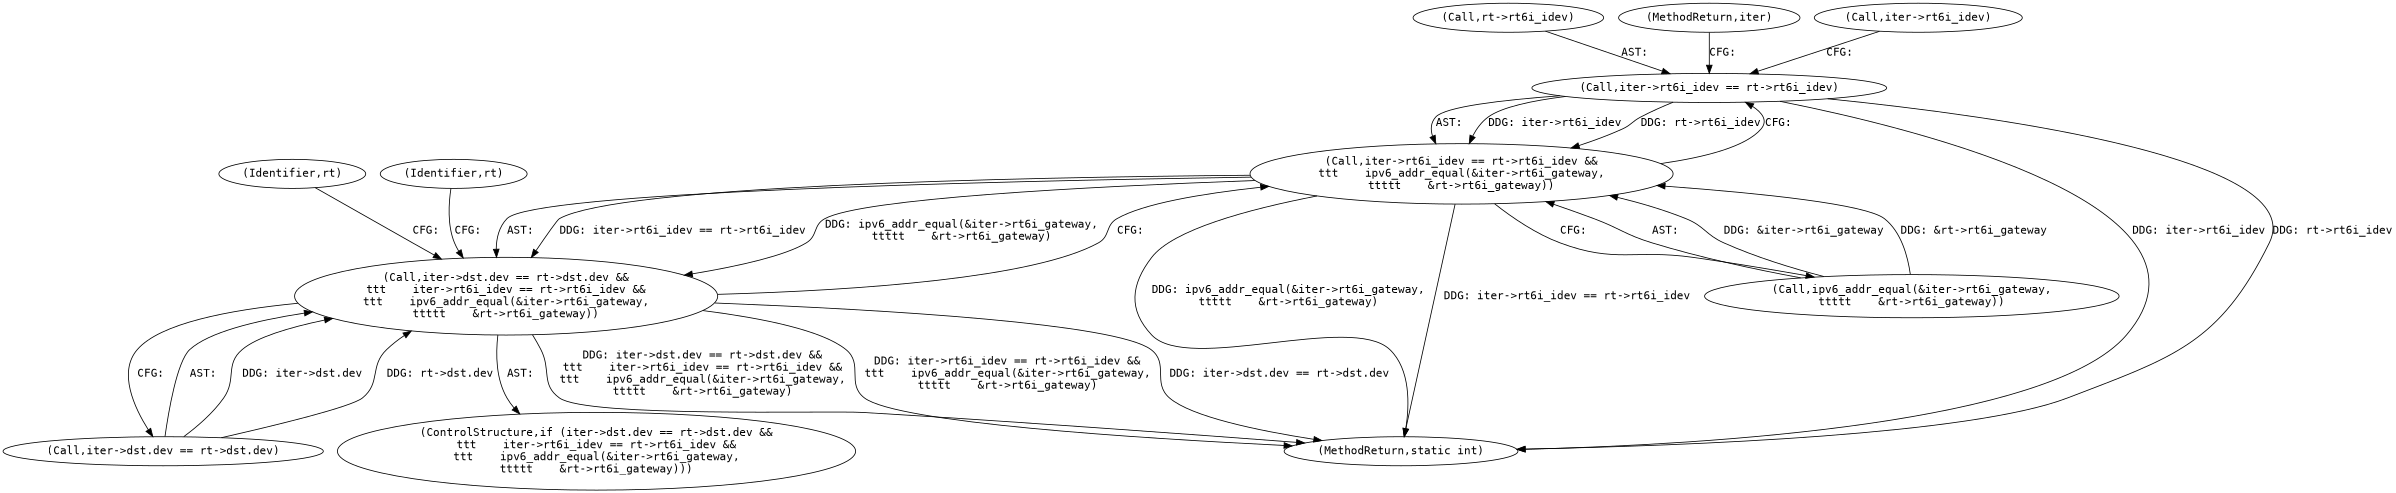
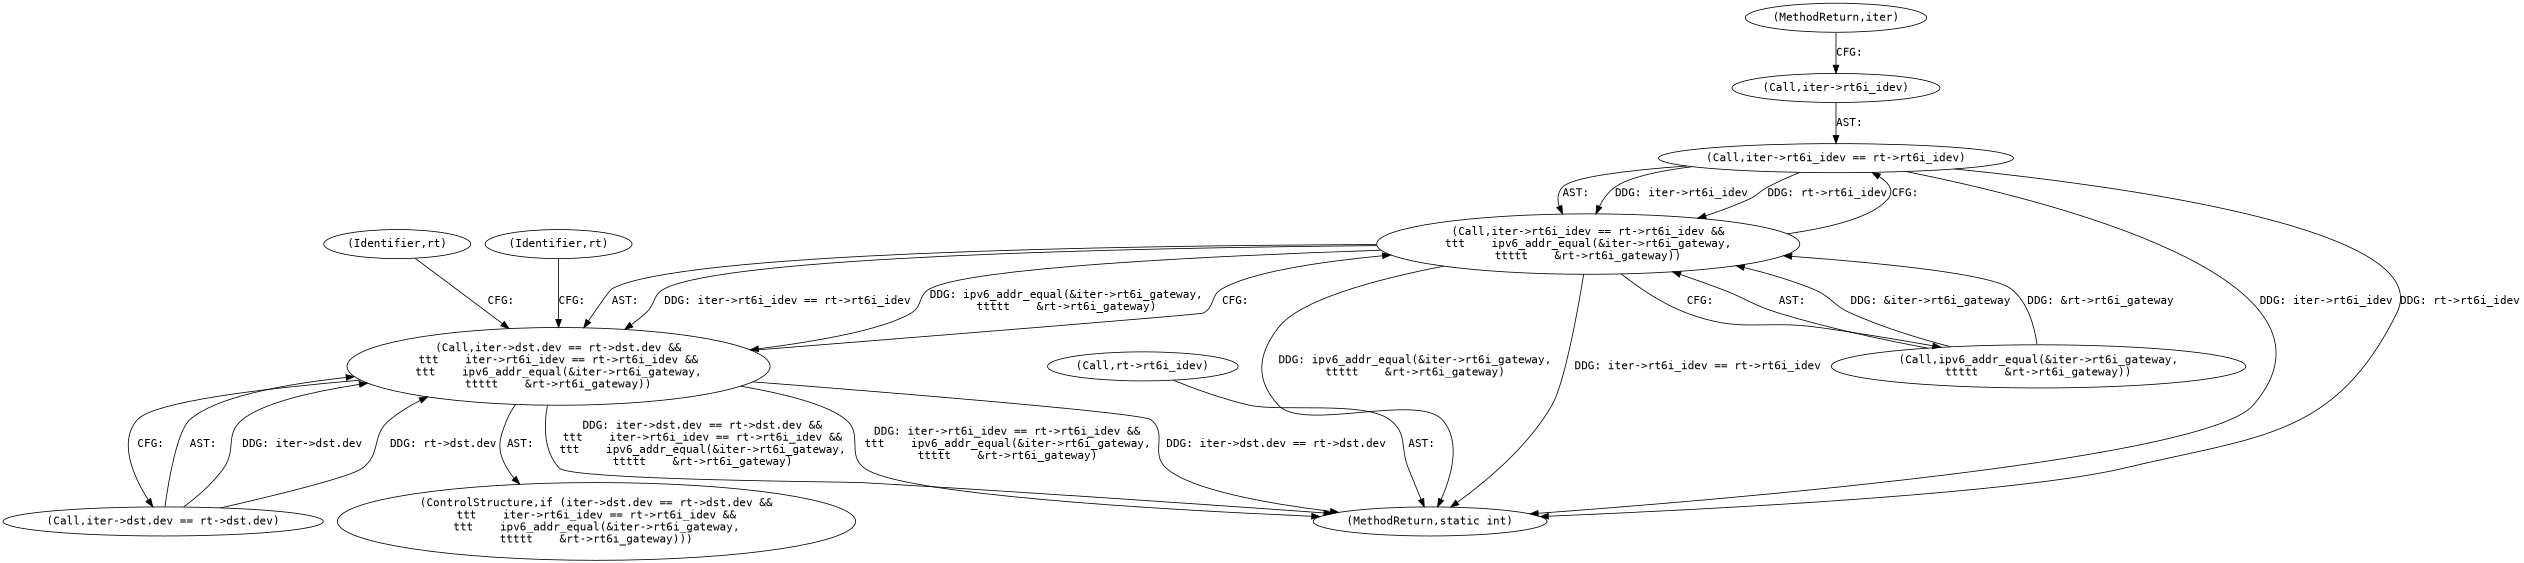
(1709, 49) -> (1836, 49)
(1604, 51) -> (1324, 408)
(1843, 53) -> (1853, 123)
